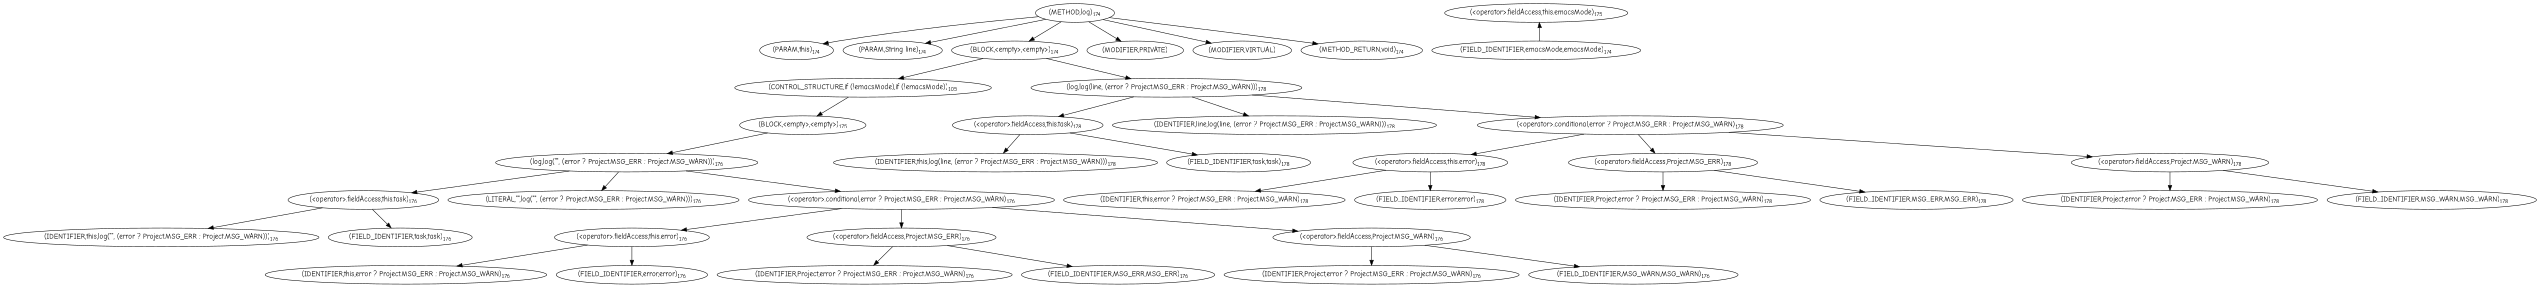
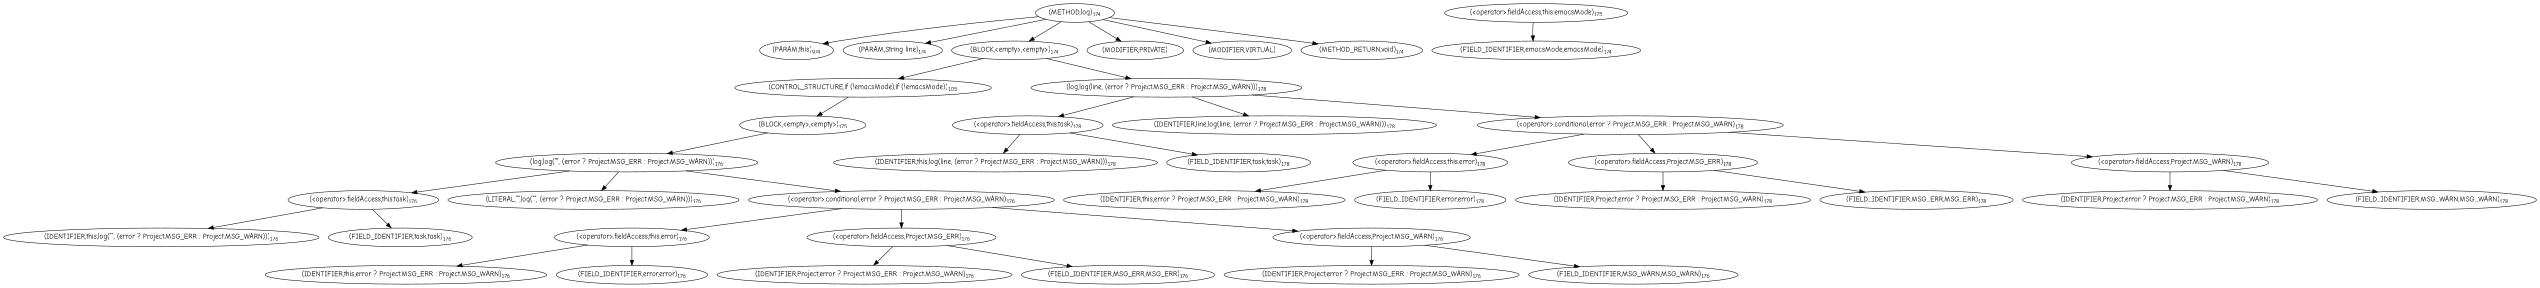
(1540, 34) -> (1533, 29)
(816, 50) -> (816, 50)
